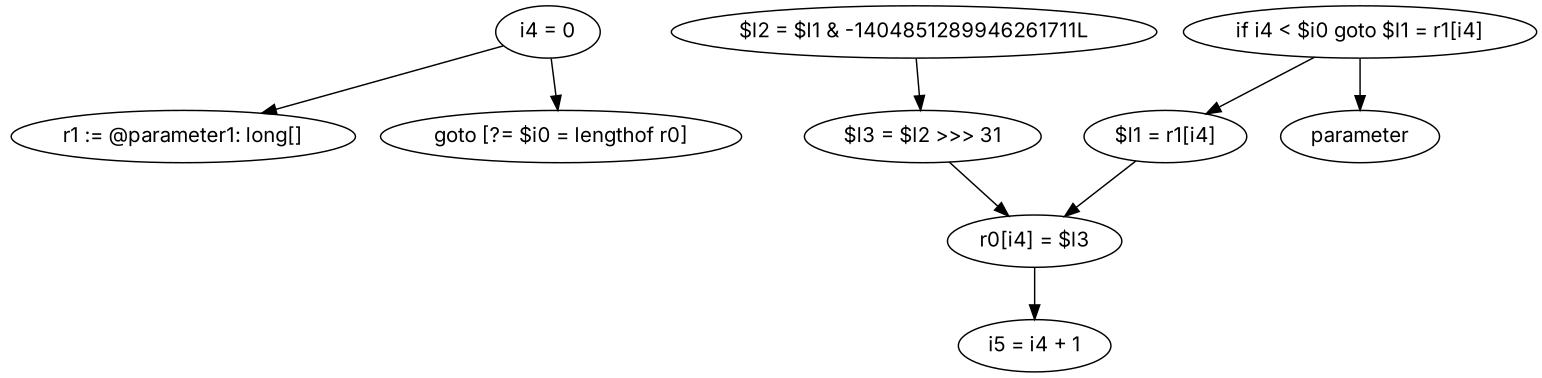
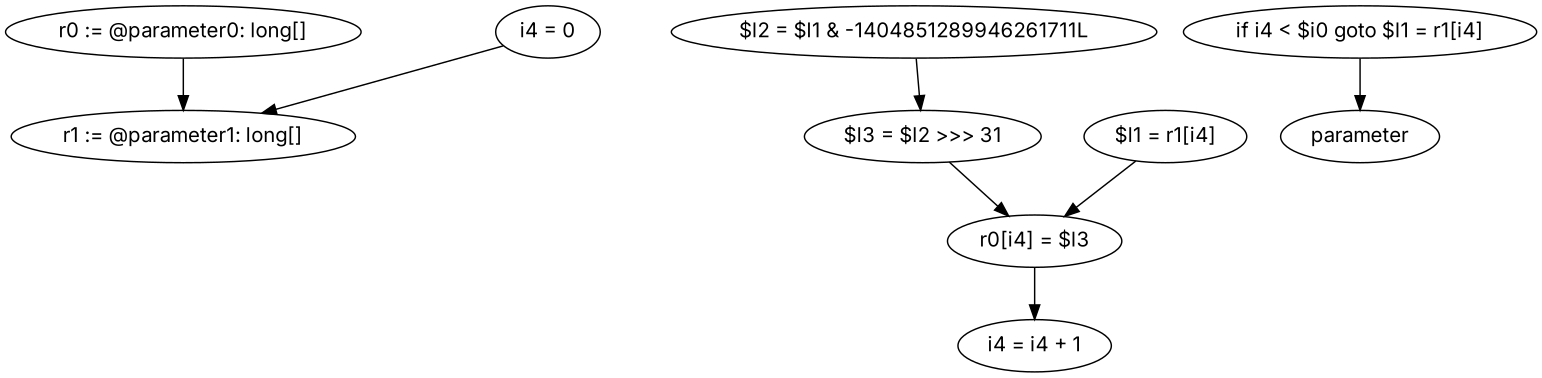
none -> (183, 32)
(1267, 82) -> none
(561, 137) -> none
(1035, 346) -> (1035, 346)
